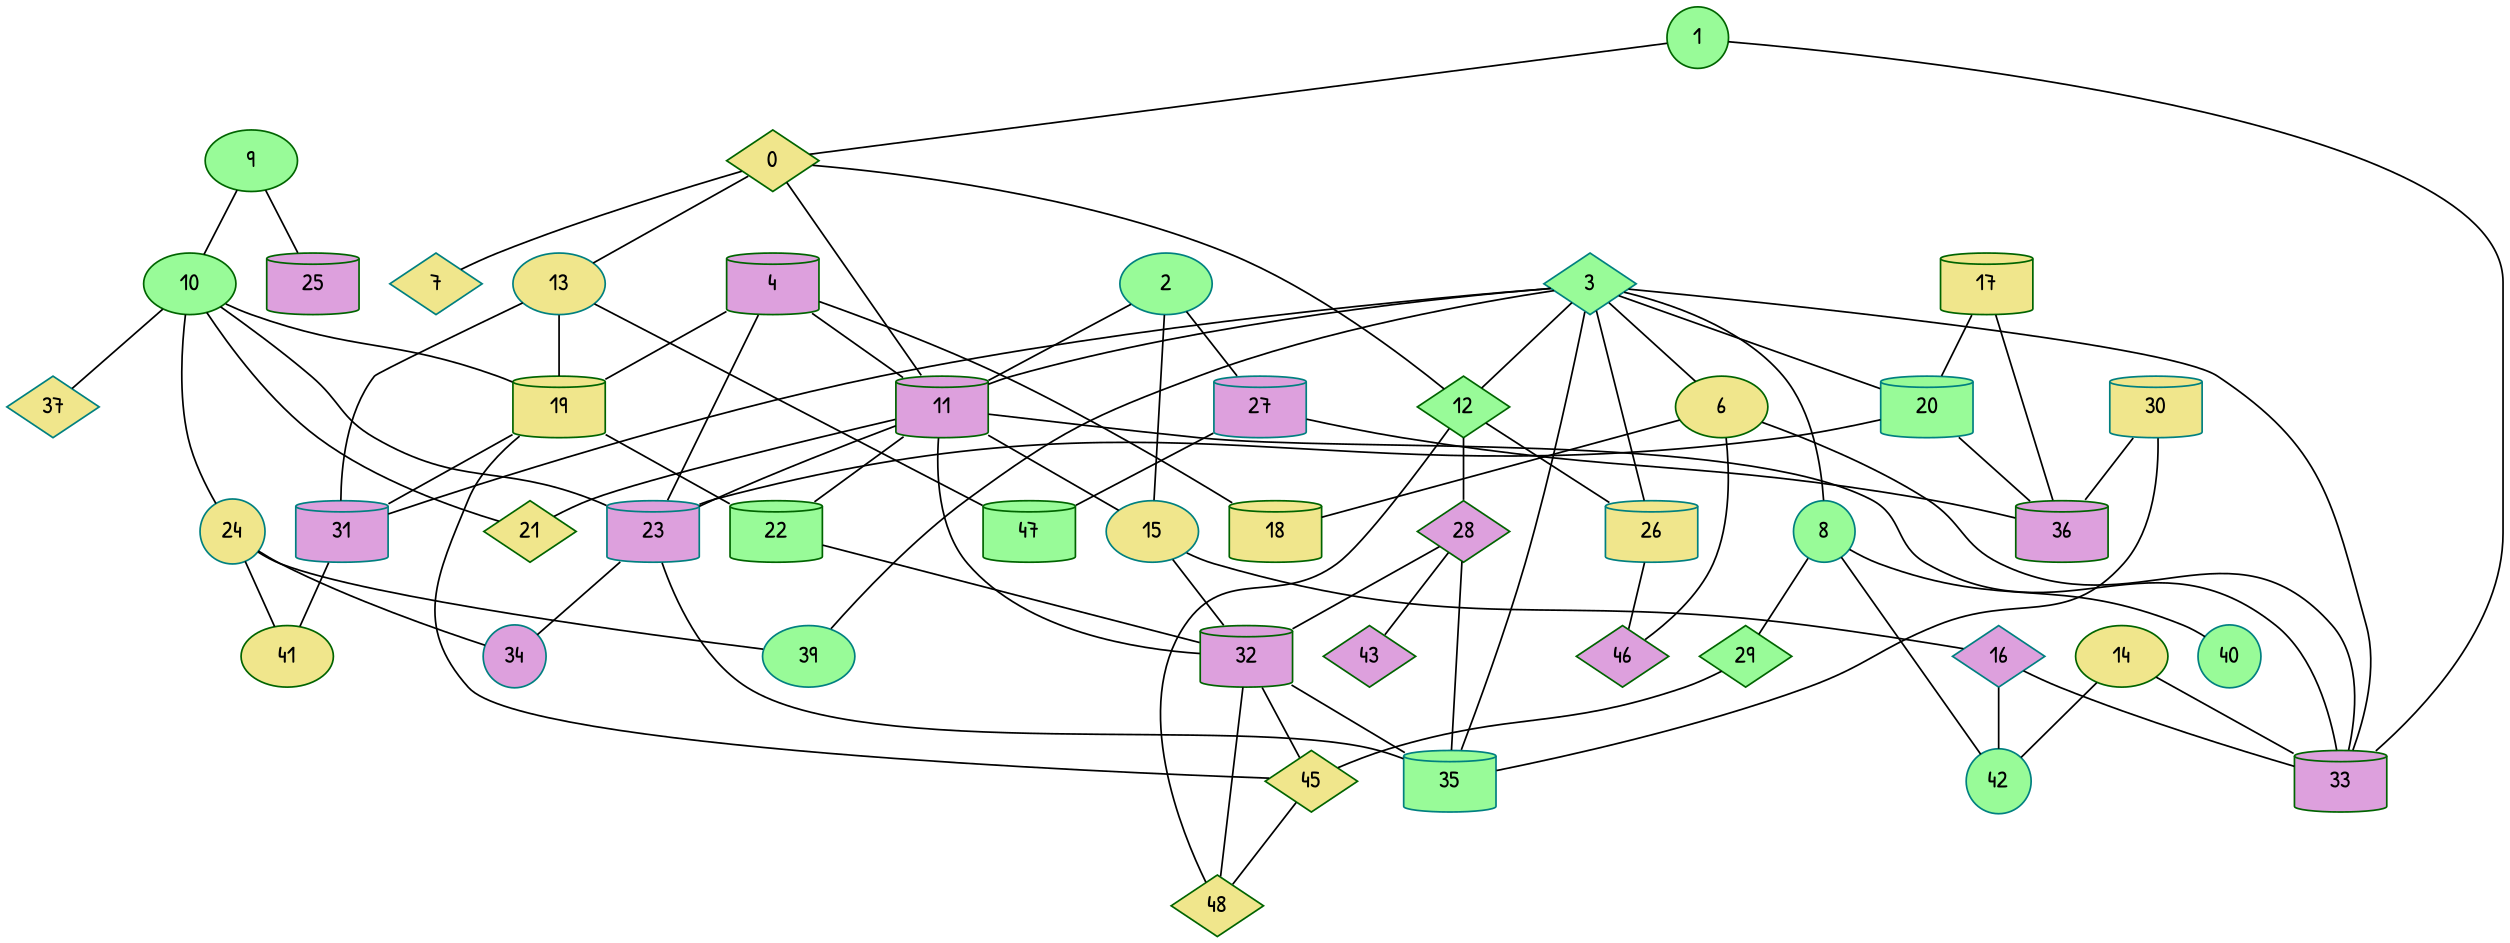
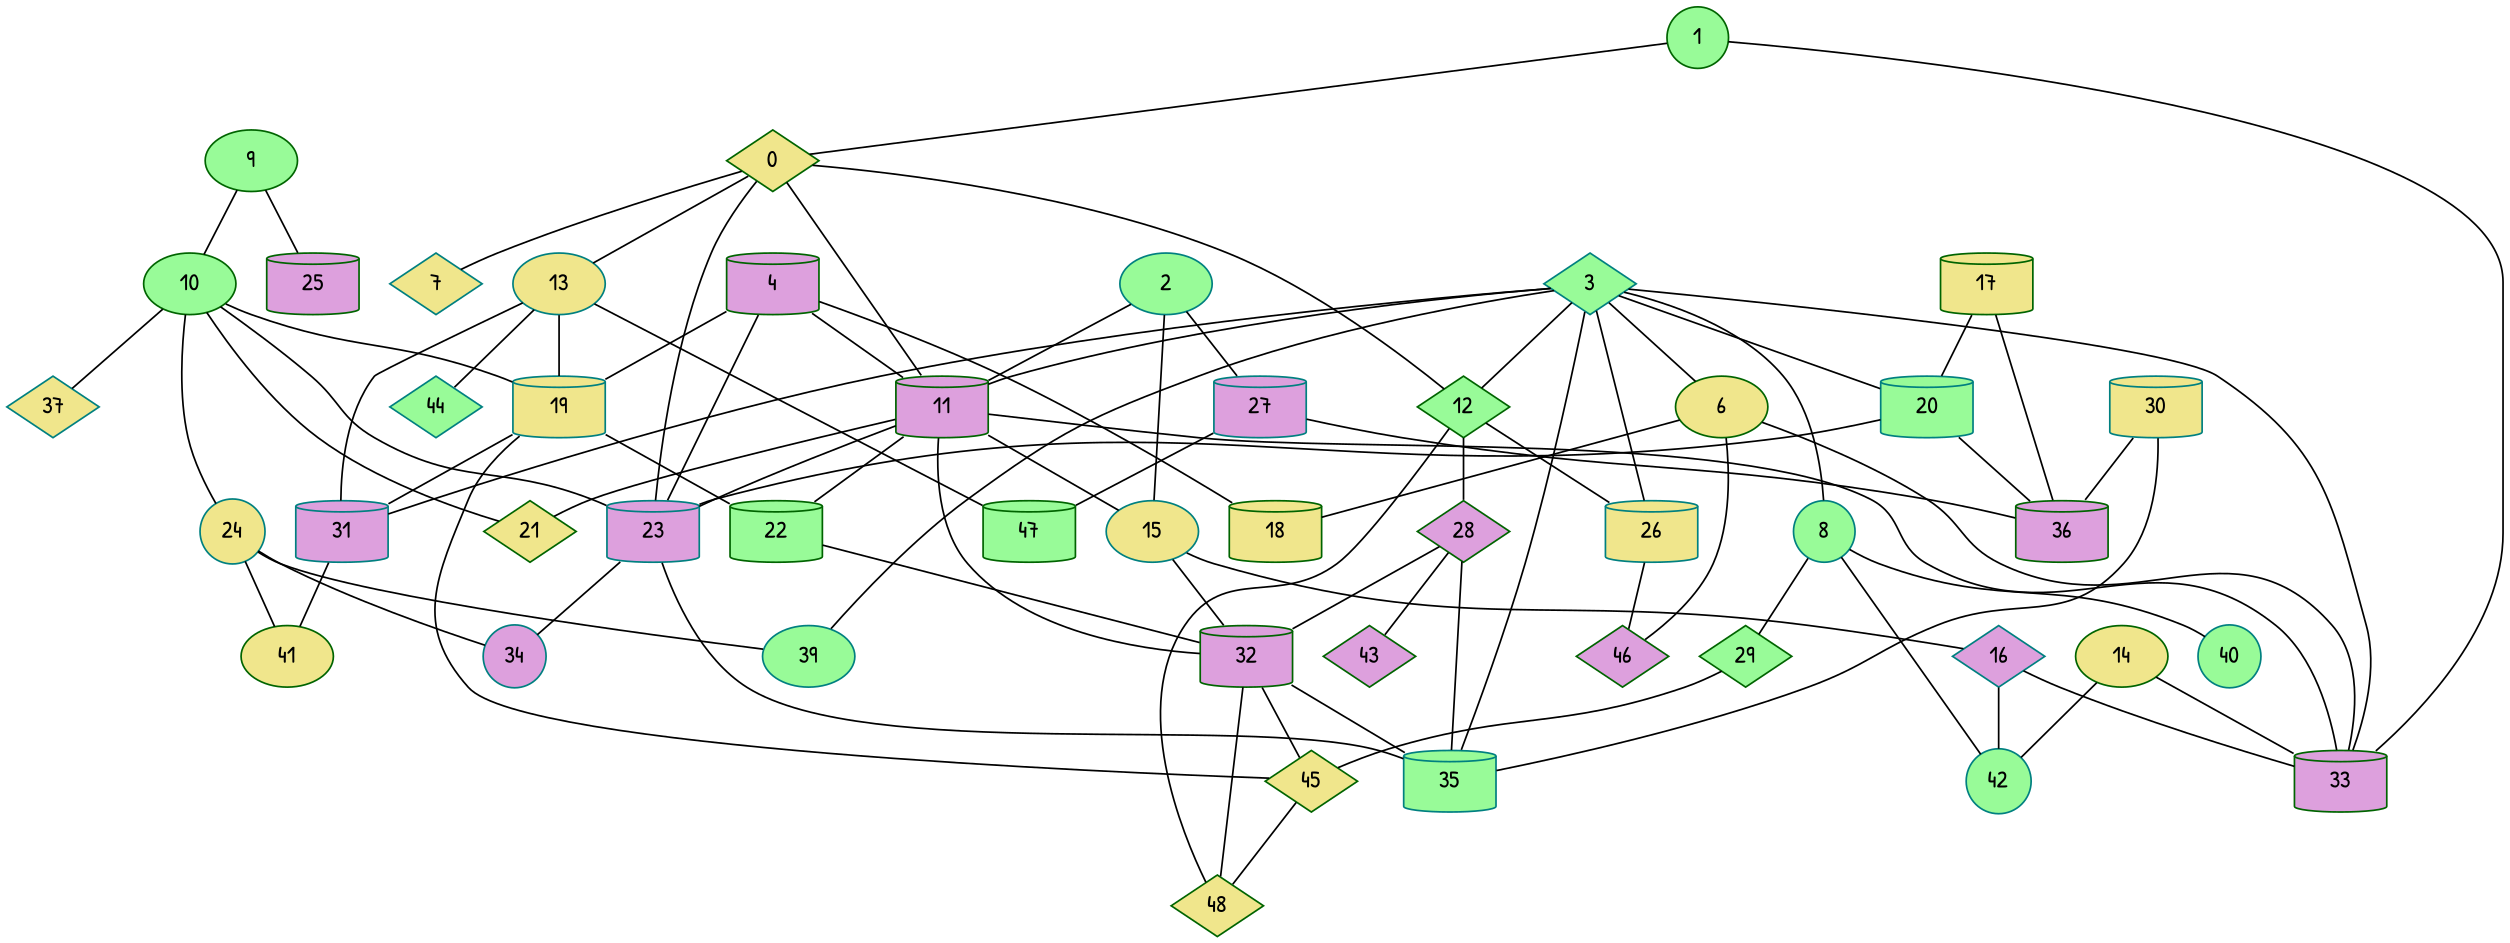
none -> (689, 317)
none -> (436, 407)
(559, 407) -> (559, 407)
